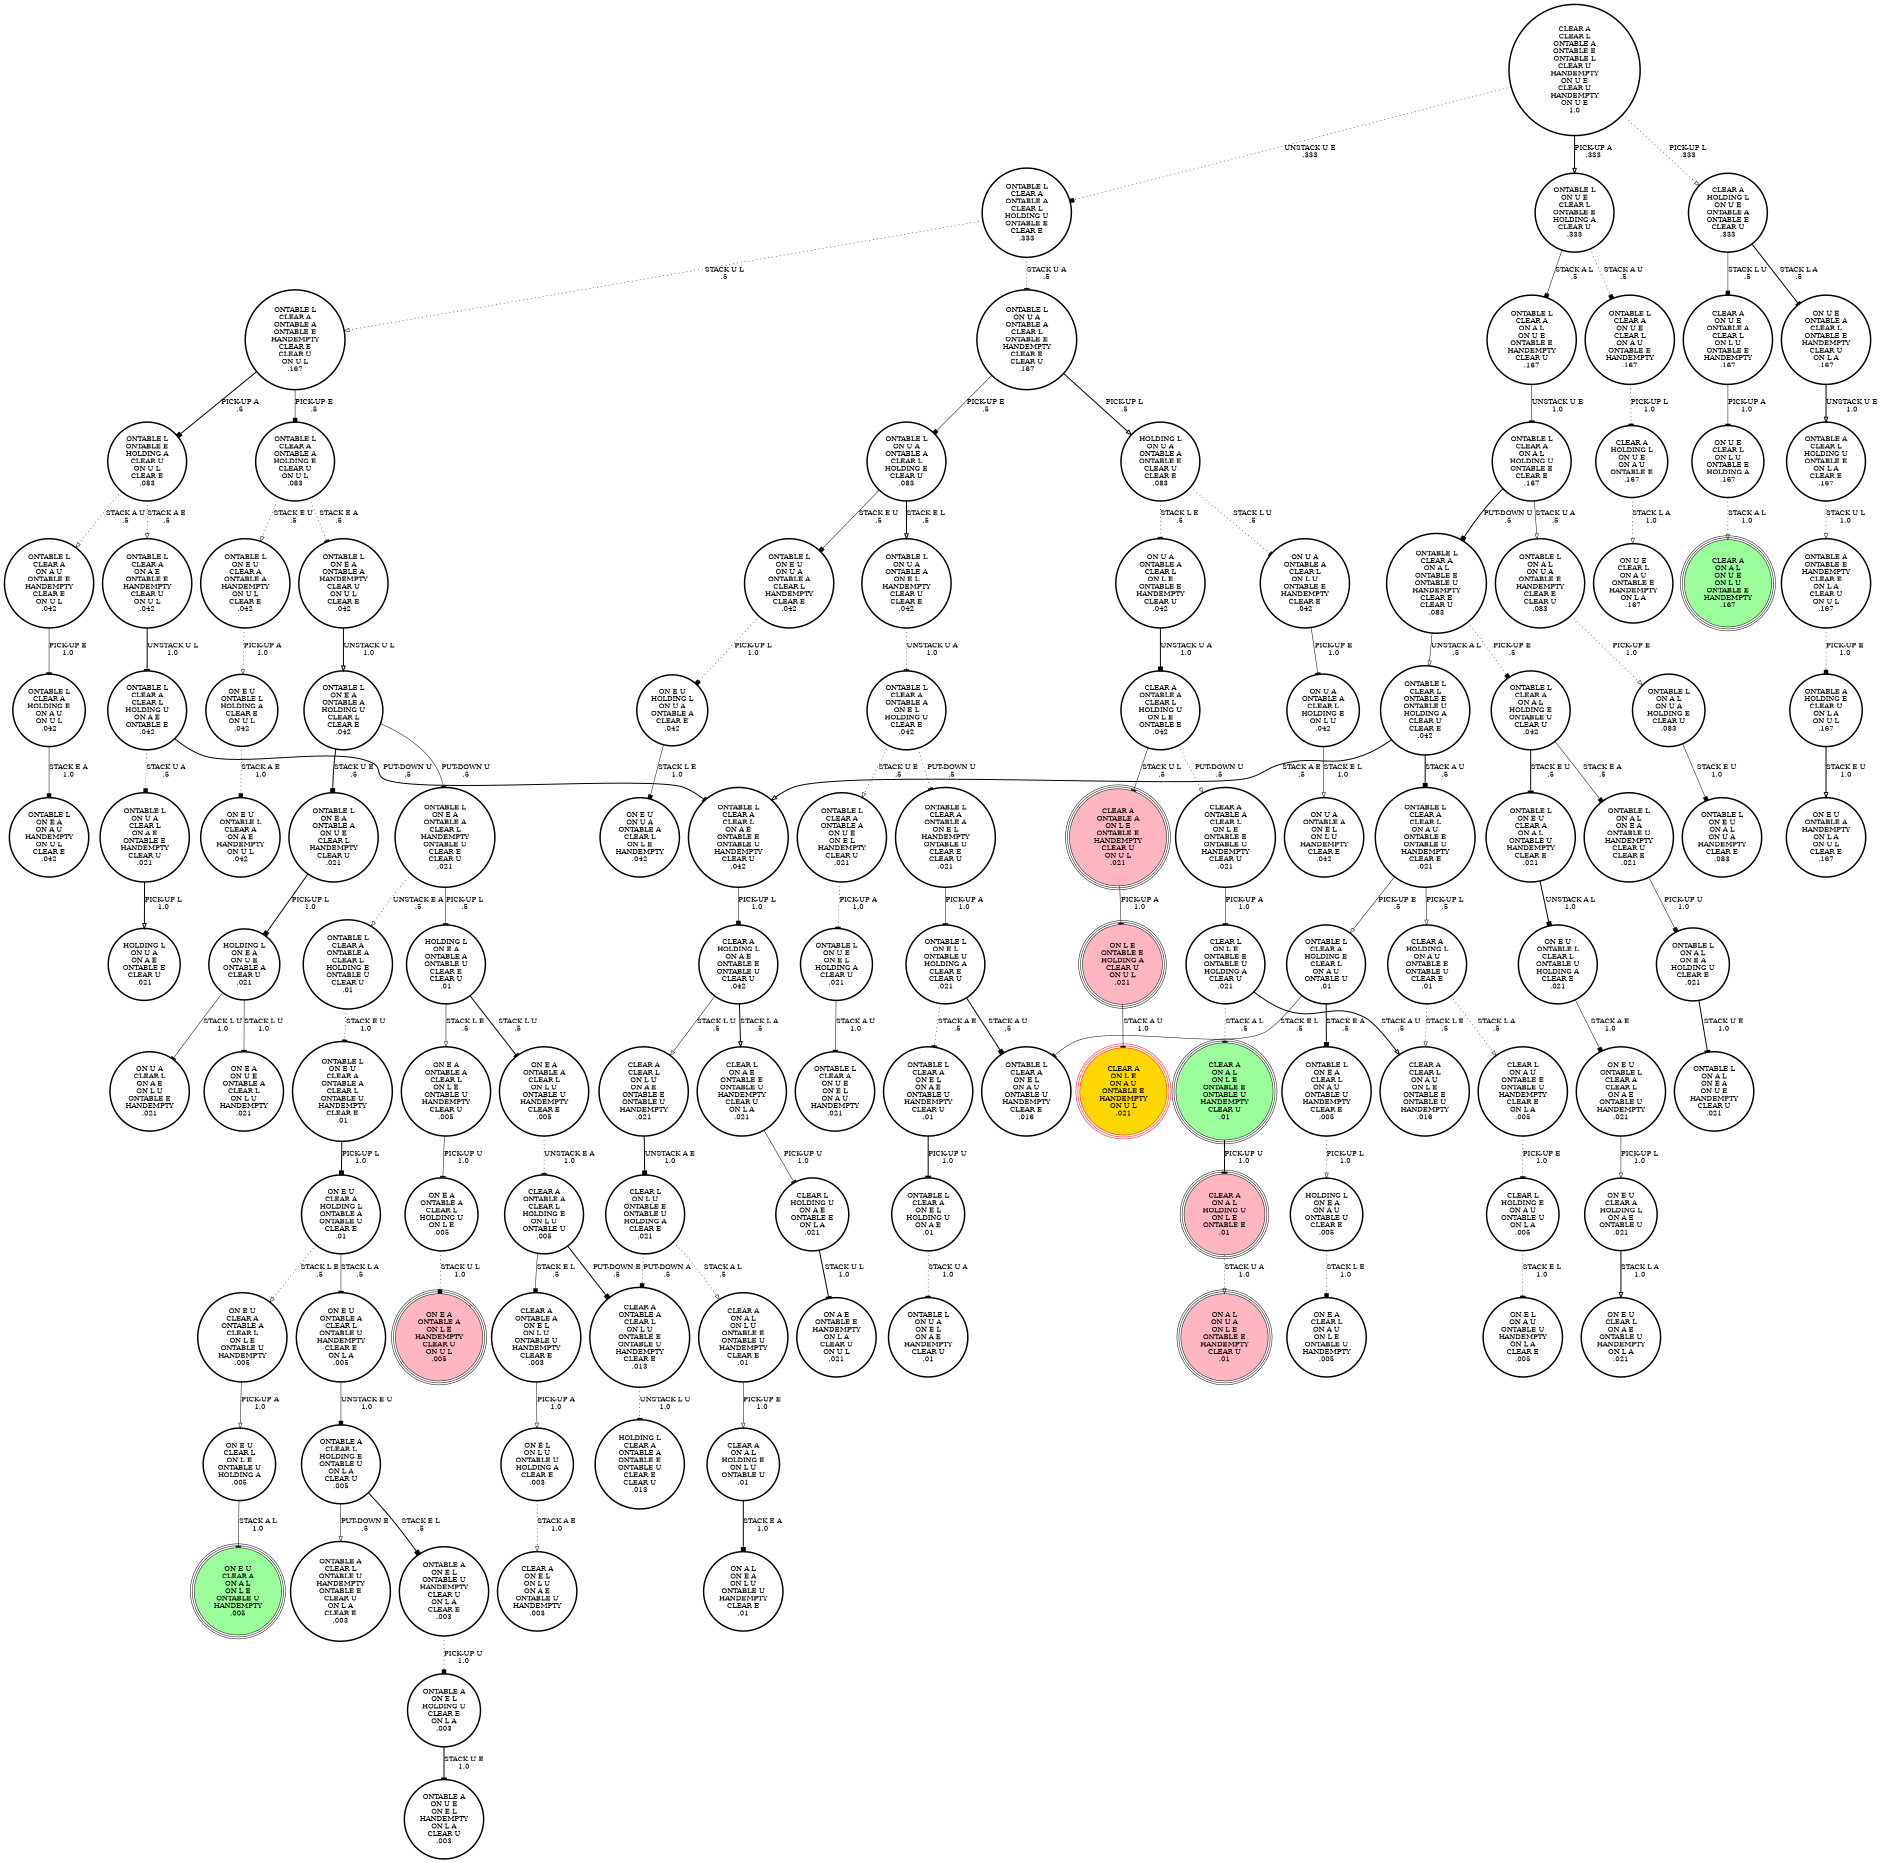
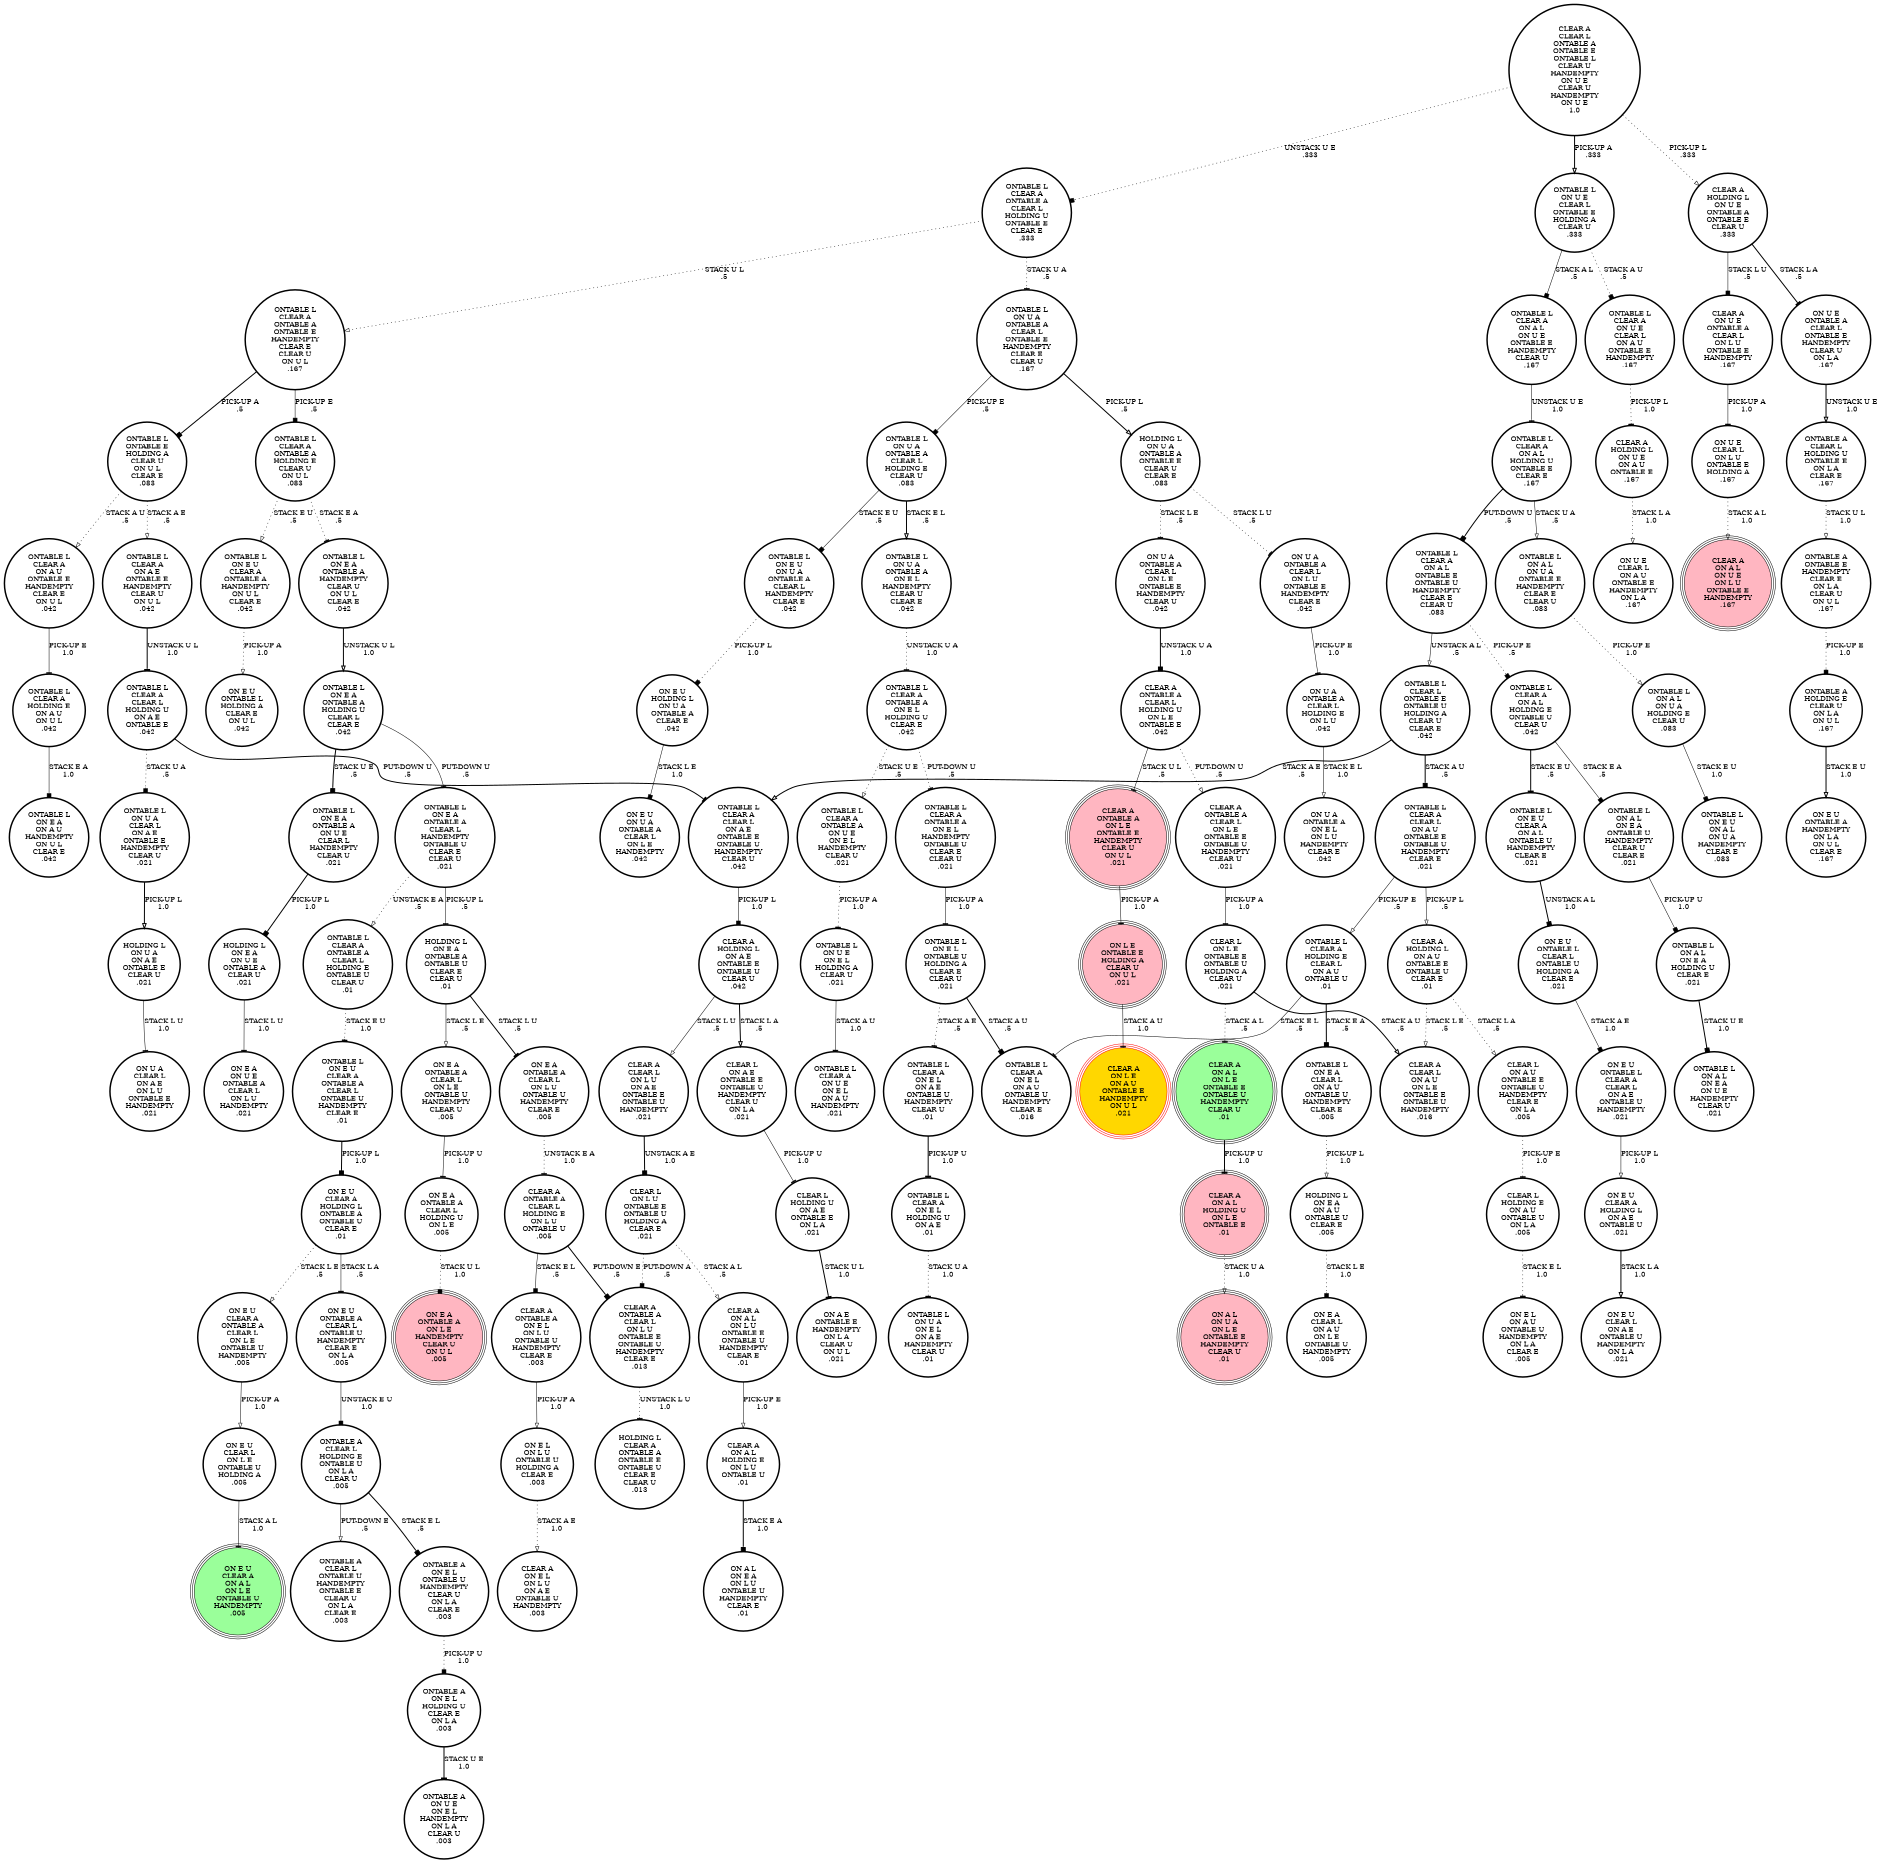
(1728, 583) -> (1728, 583)
(240, 837) -> none
(198, 1025) -> (144, 1025)
(1703, 1025) -> (1703, 1025)
